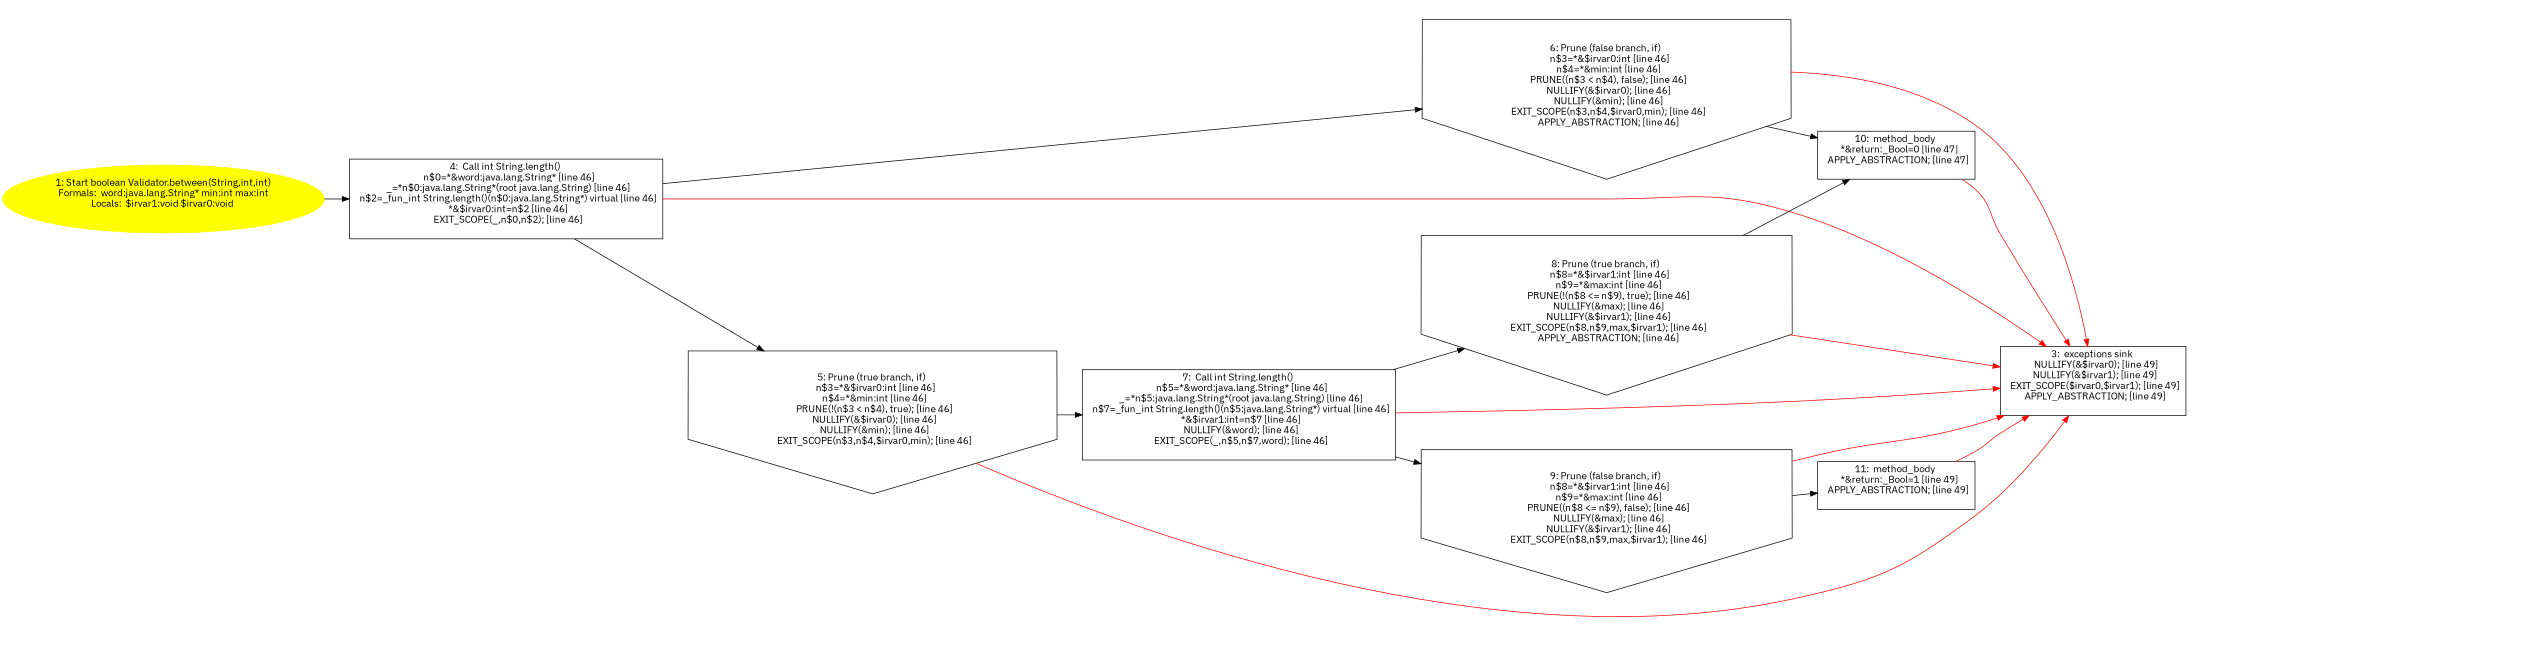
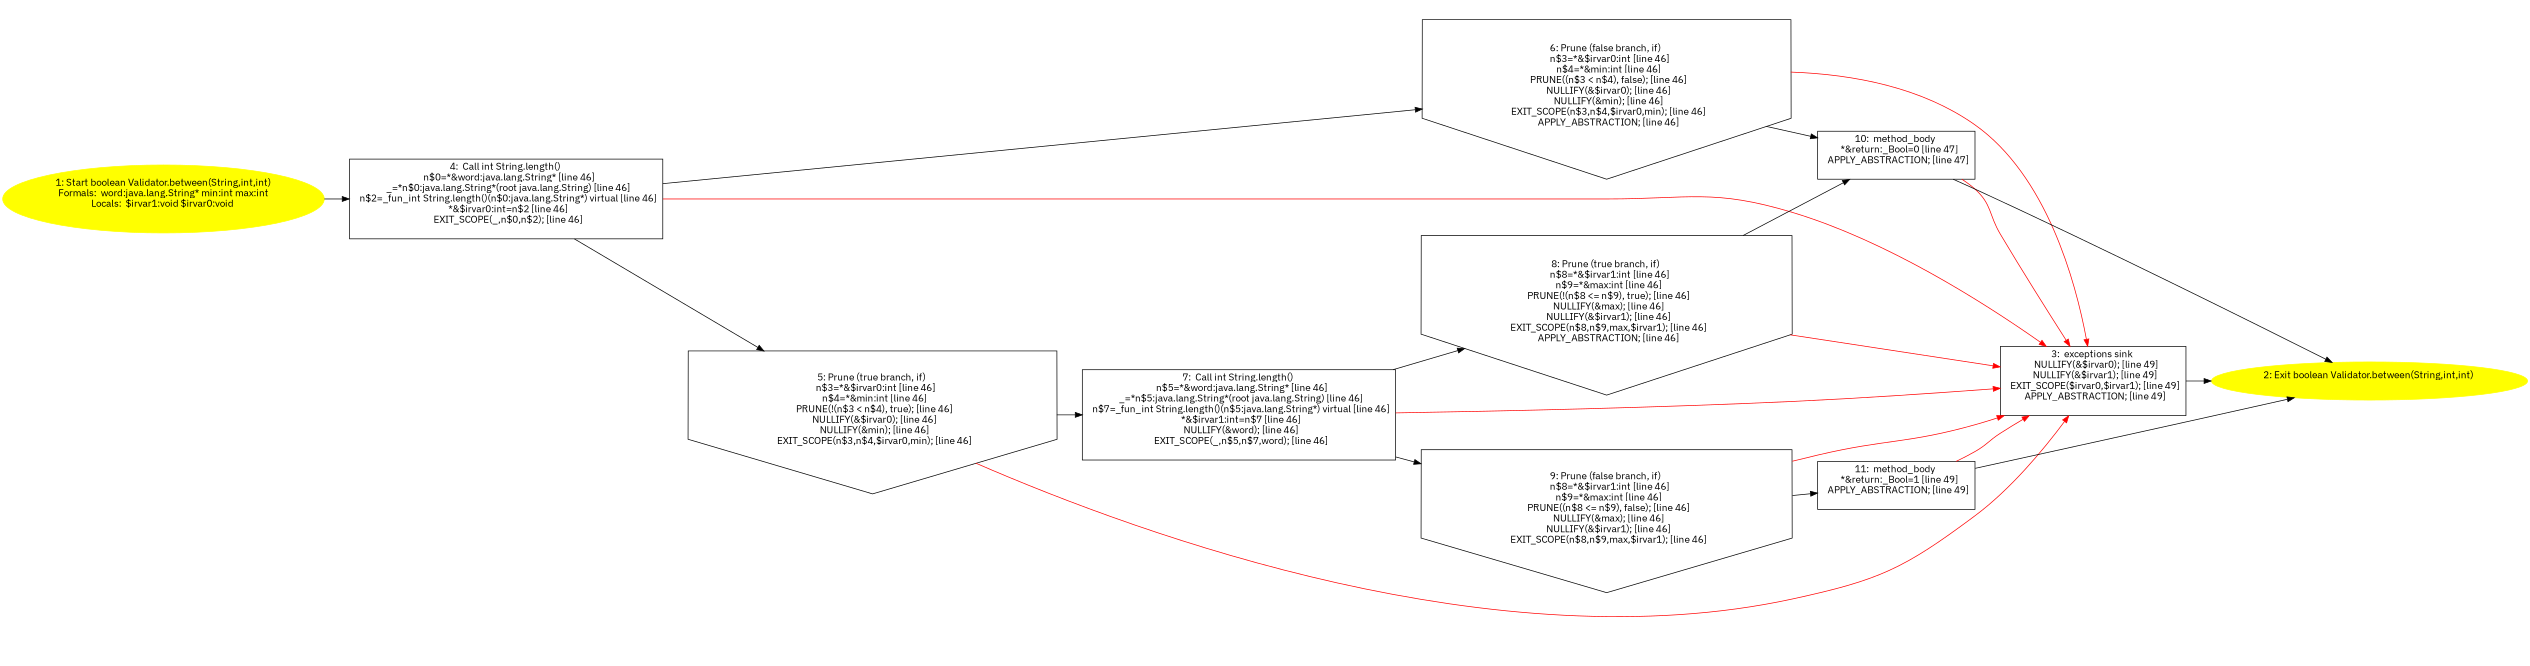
none -> (2370, 381)
